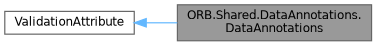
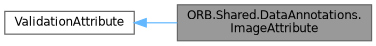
(274, 23) -> (274, 23)
